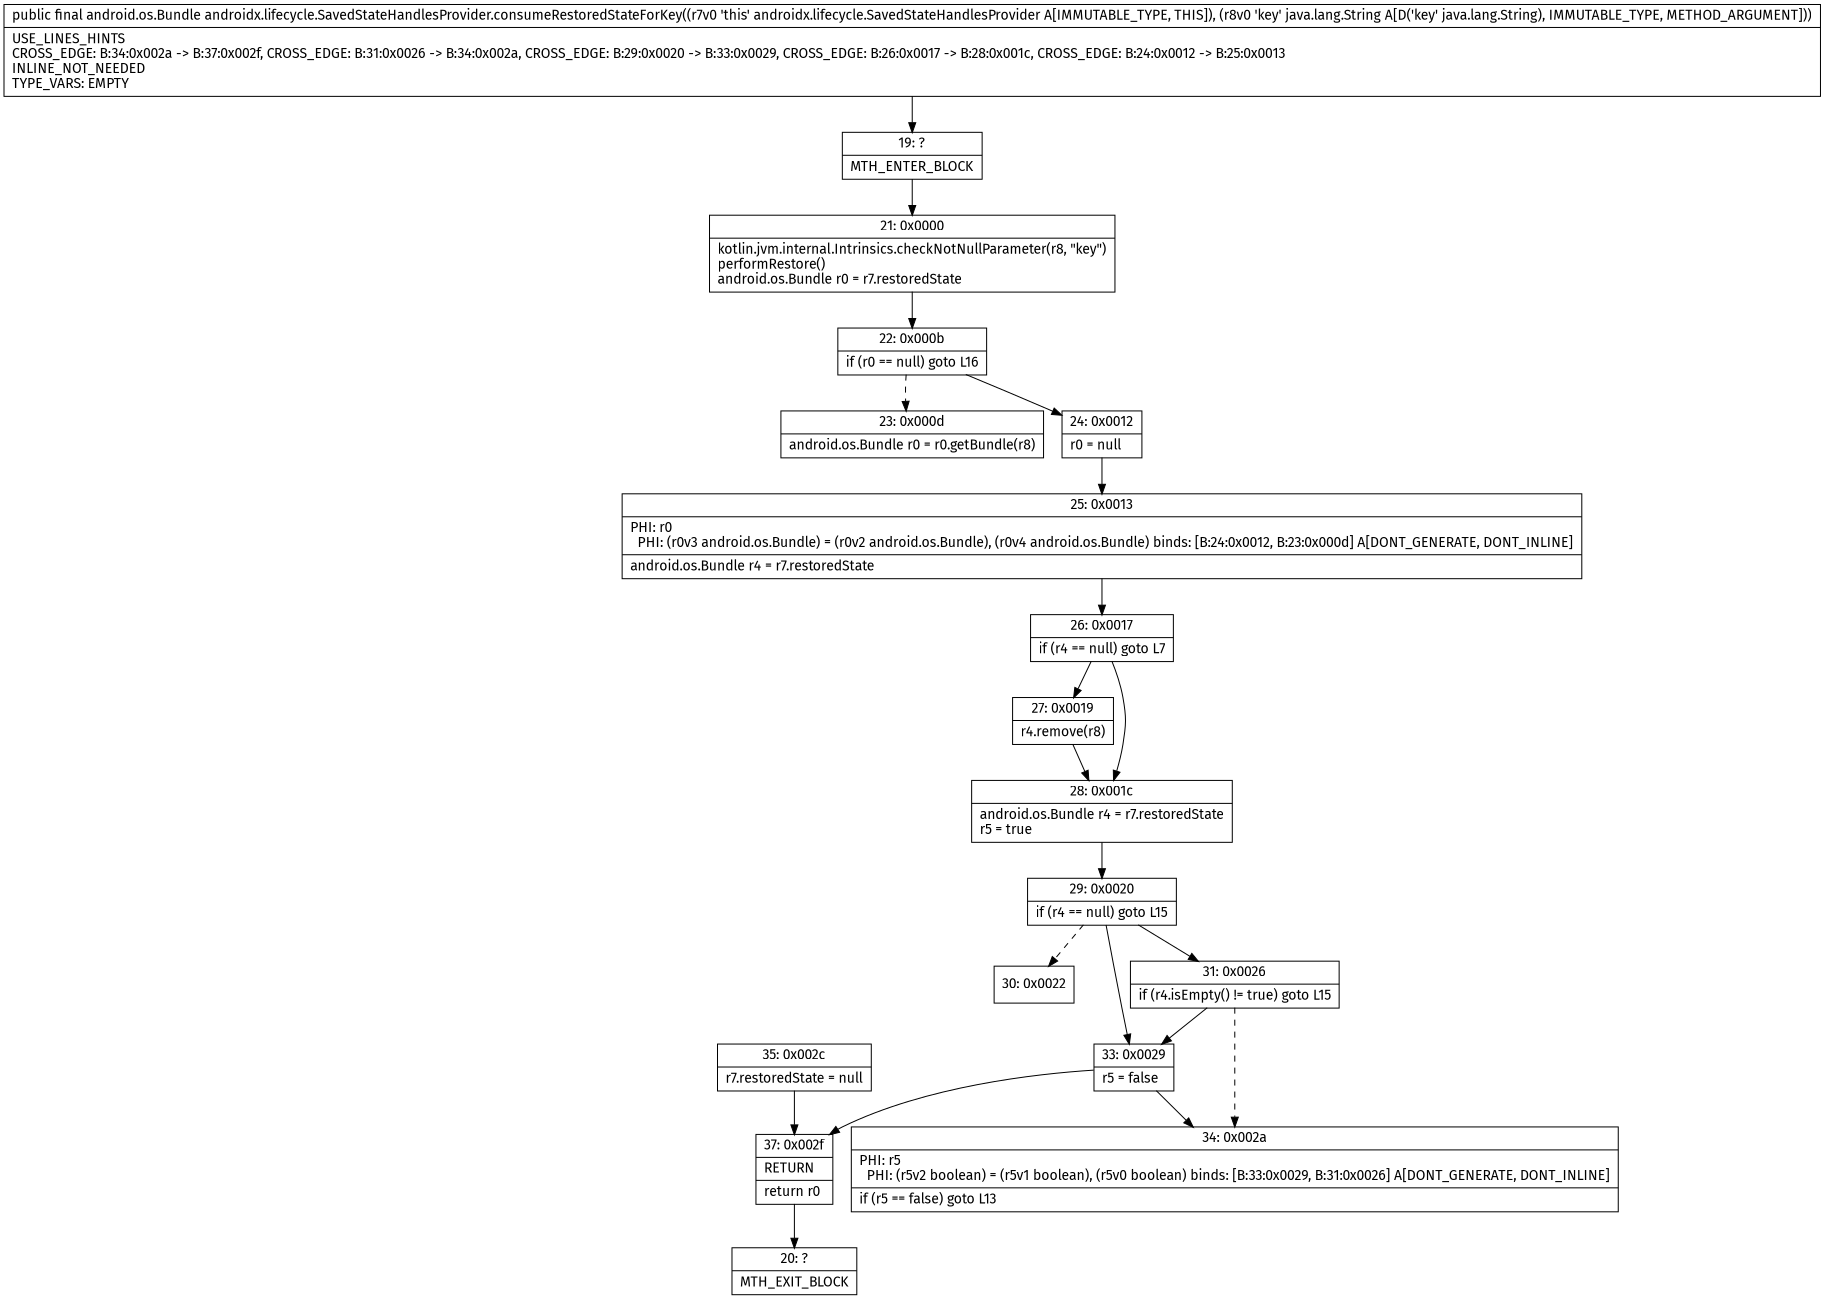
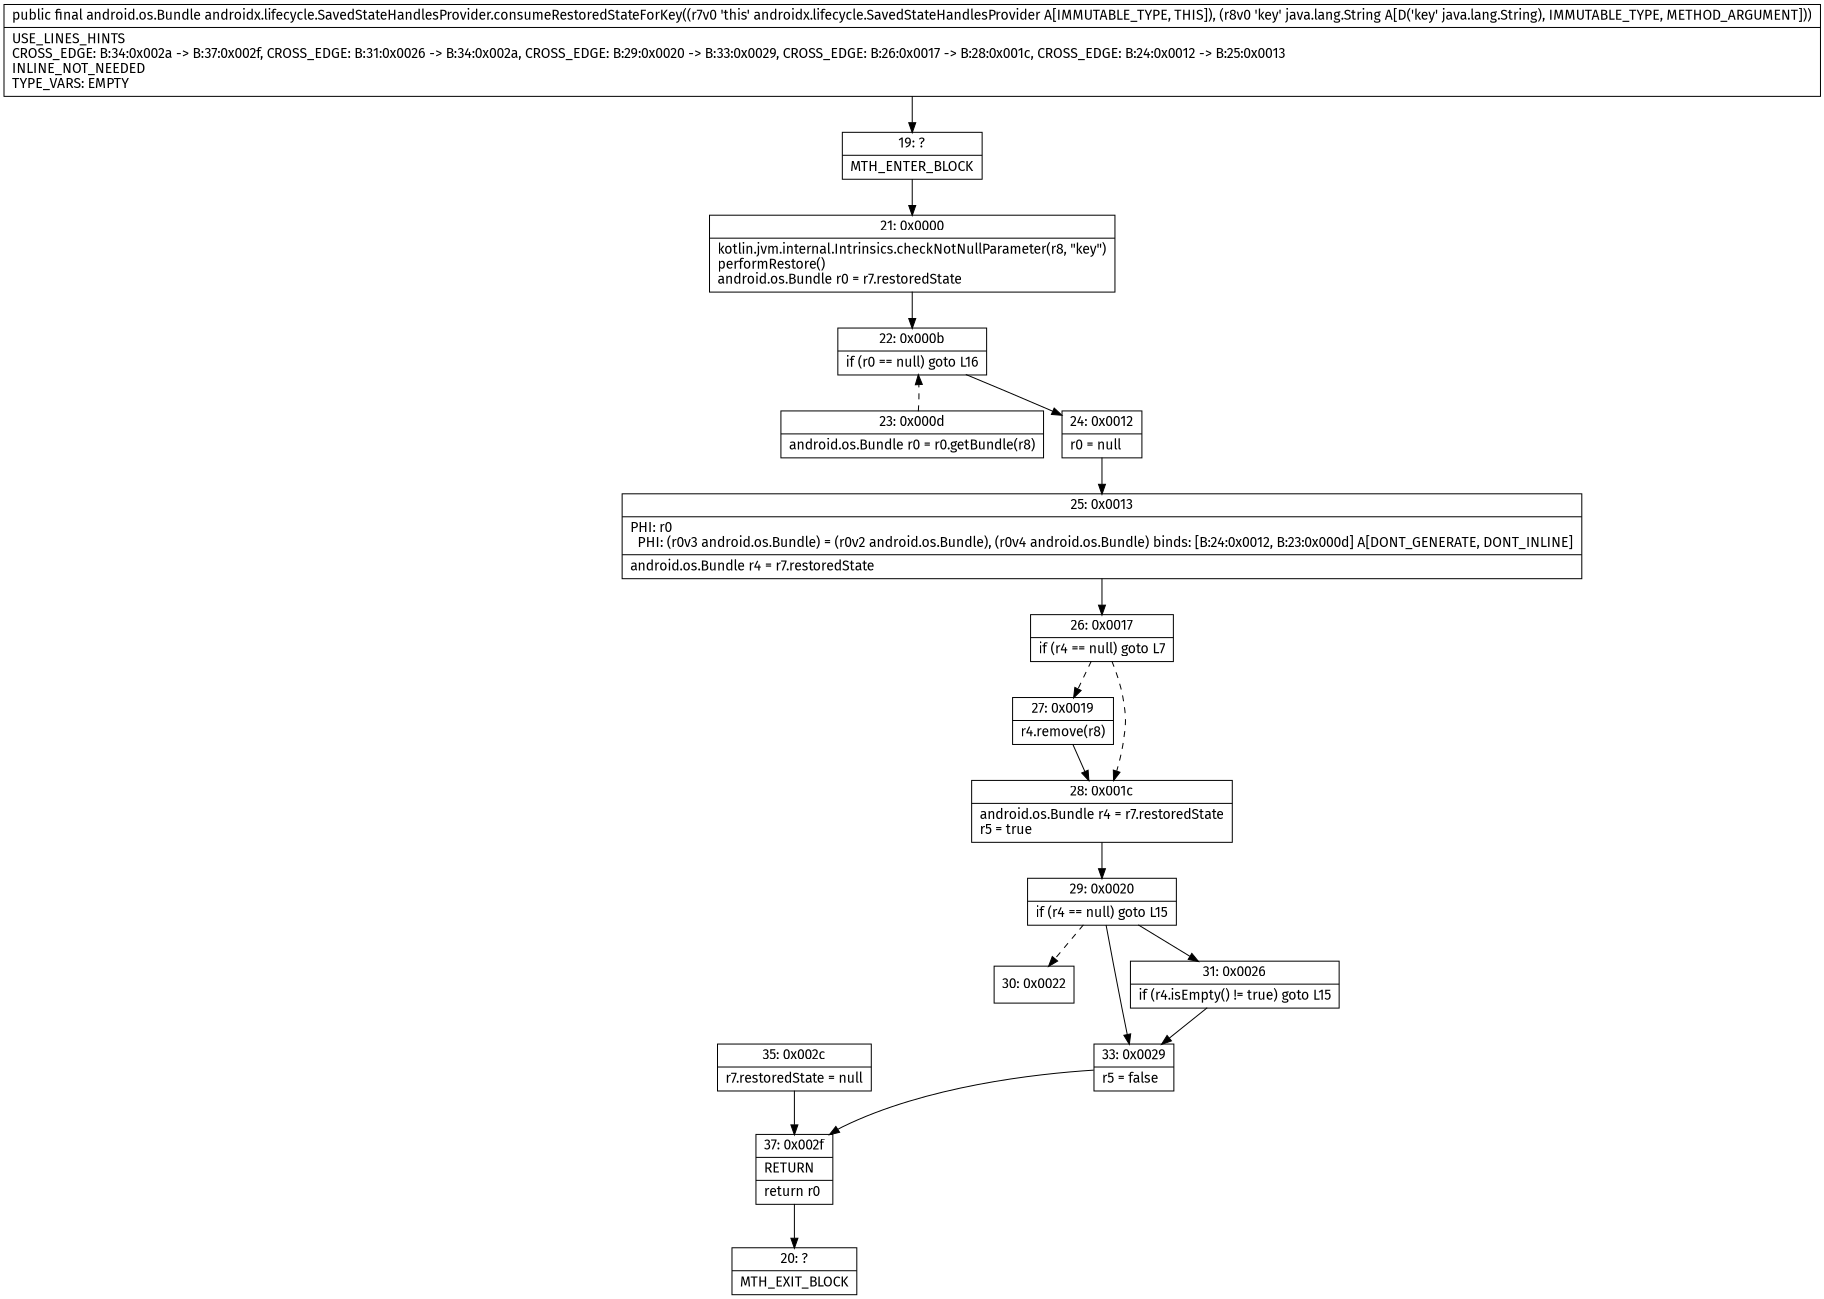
(906, 388) -> (919, 398)
(1085, 675) -> (1085, 675)
(1125, 715) -> (1125, 715)
(1235, 1169) -> none
